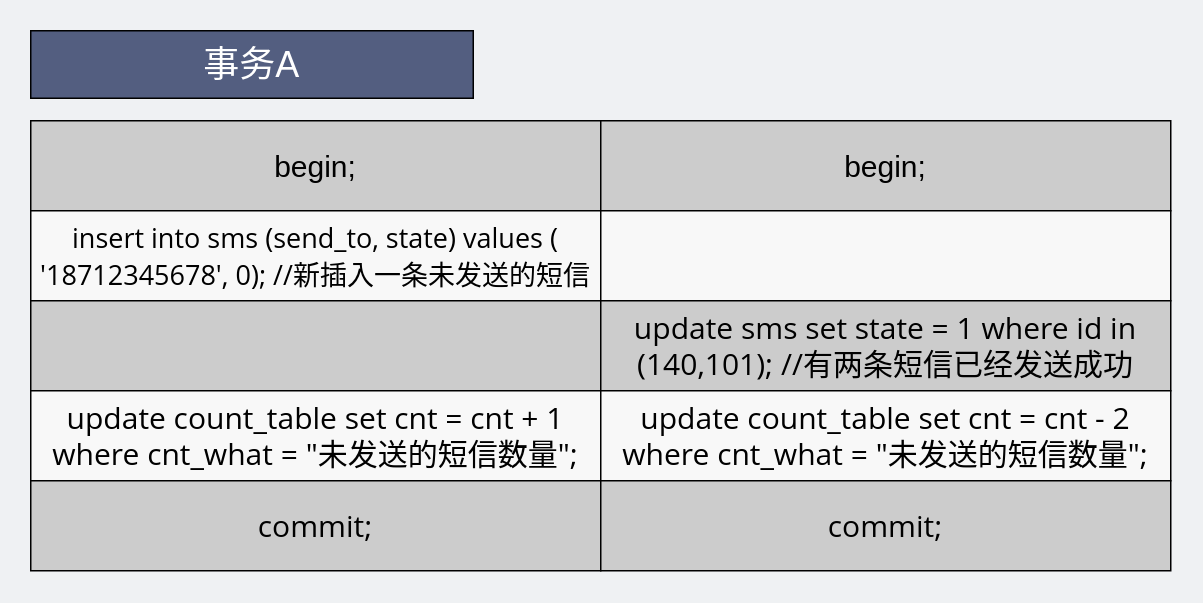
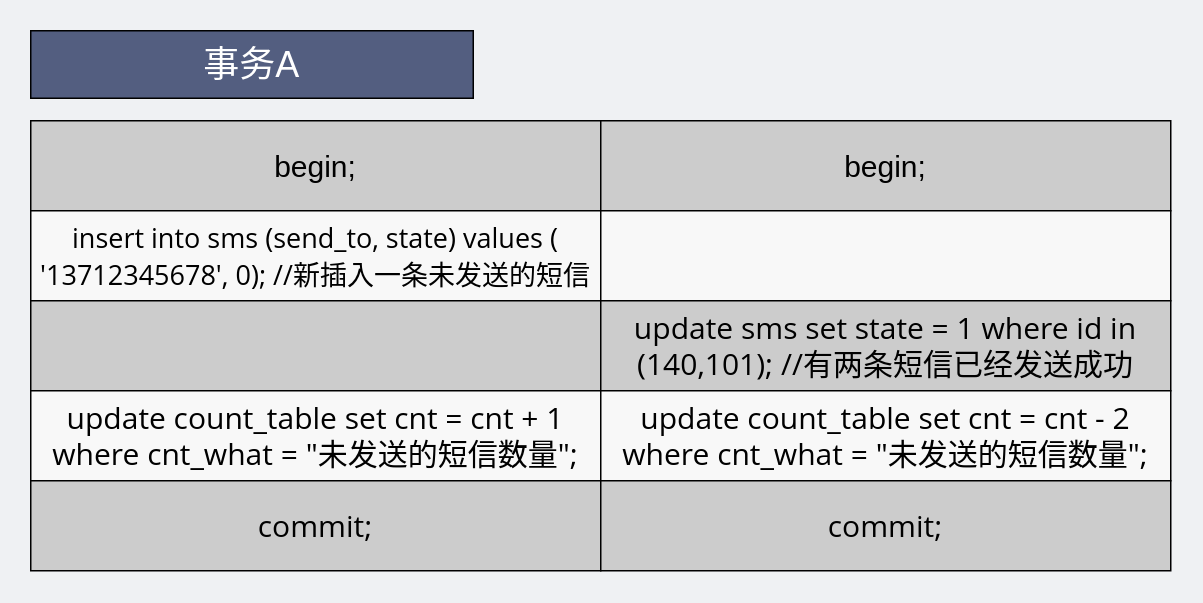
(316, 256) -> (316, 256)
